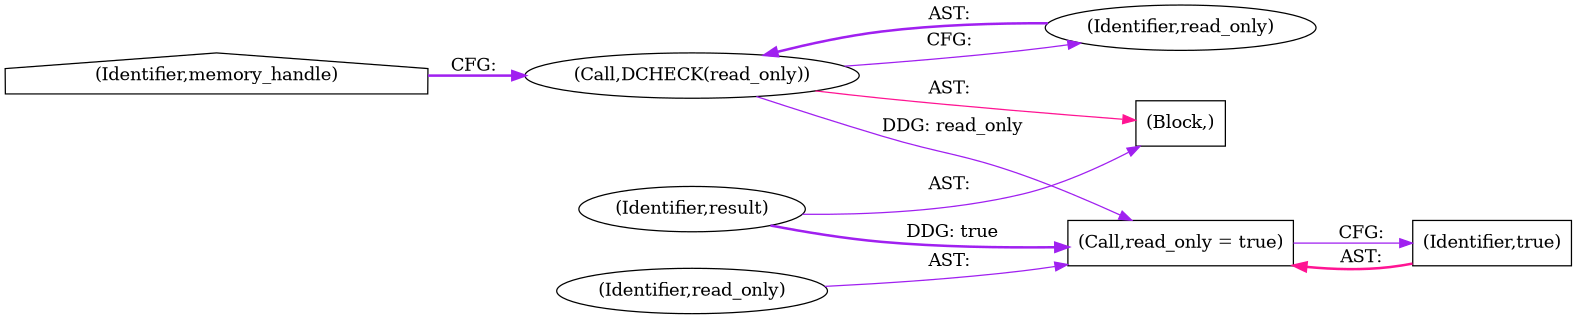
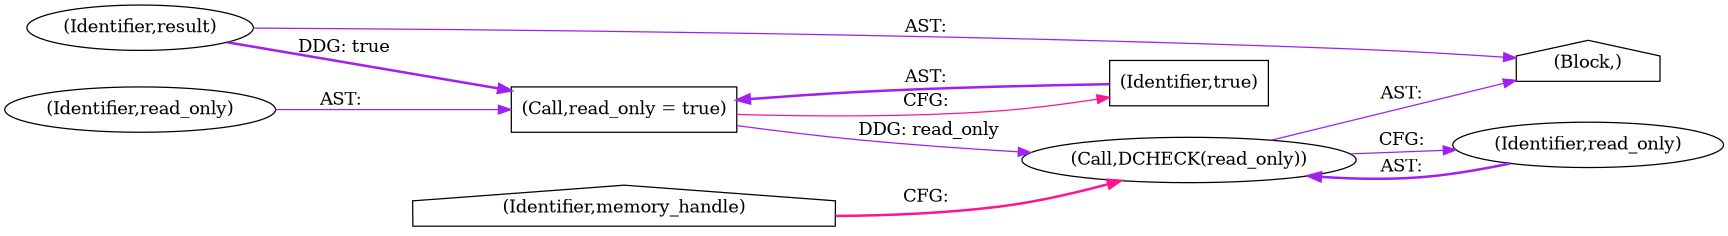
(470, 76) -> (973, 209)
(969, 107) -> (1388, 112)
(1181, 123) -> (1588, 63)
(940, 151) -> (877, 142)
(1346, 243) -> (918, 115)
(1360, 269) -> (930, 89)
